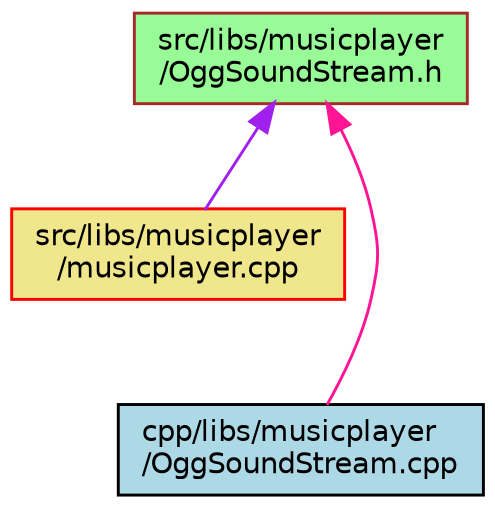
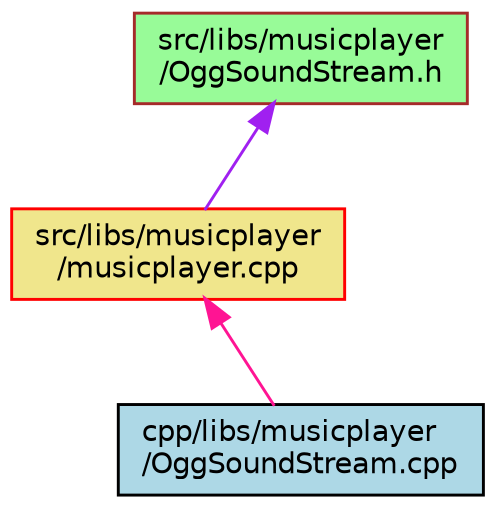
(377, 269) -> (248, 364)
